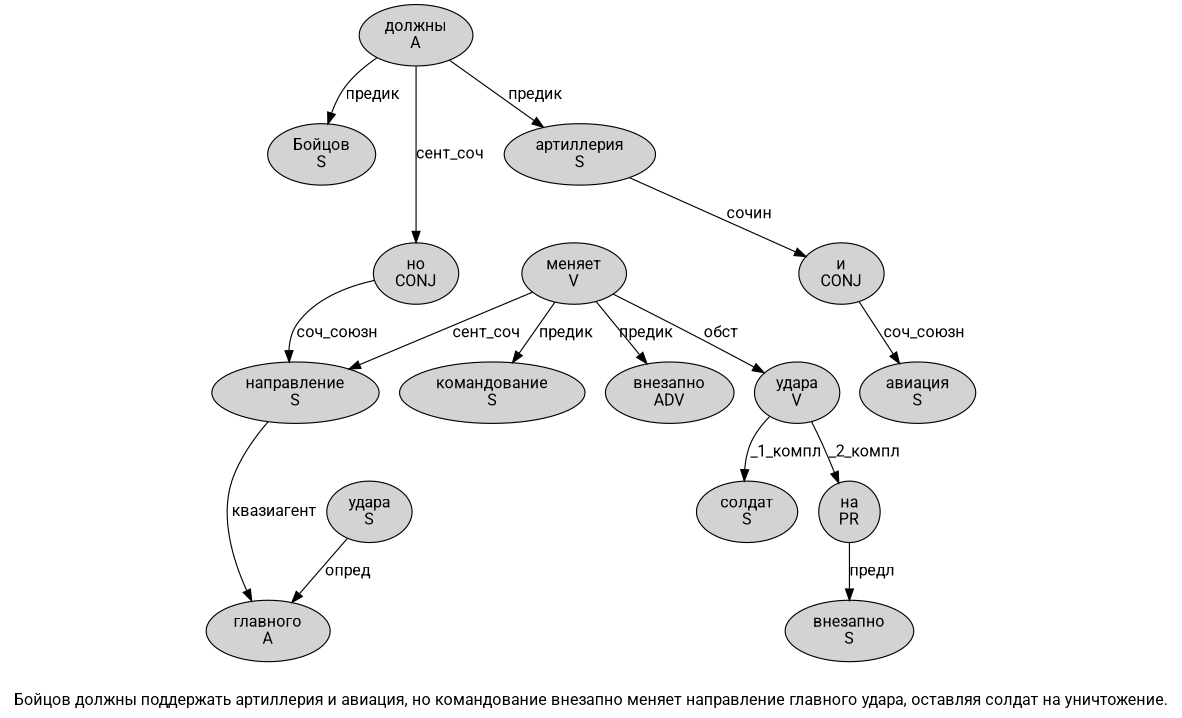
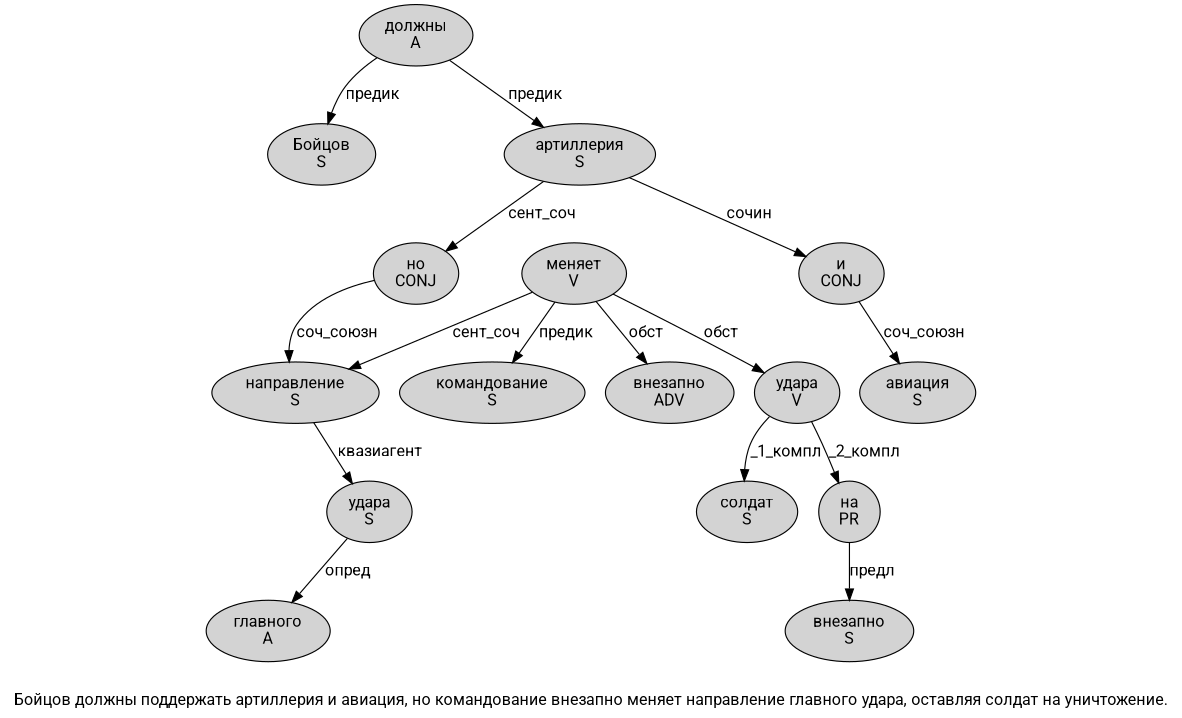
(416, 149) -> (499, 213)
(646, 333) -> (646, 333)
(228, 502) -> (330, 448)
